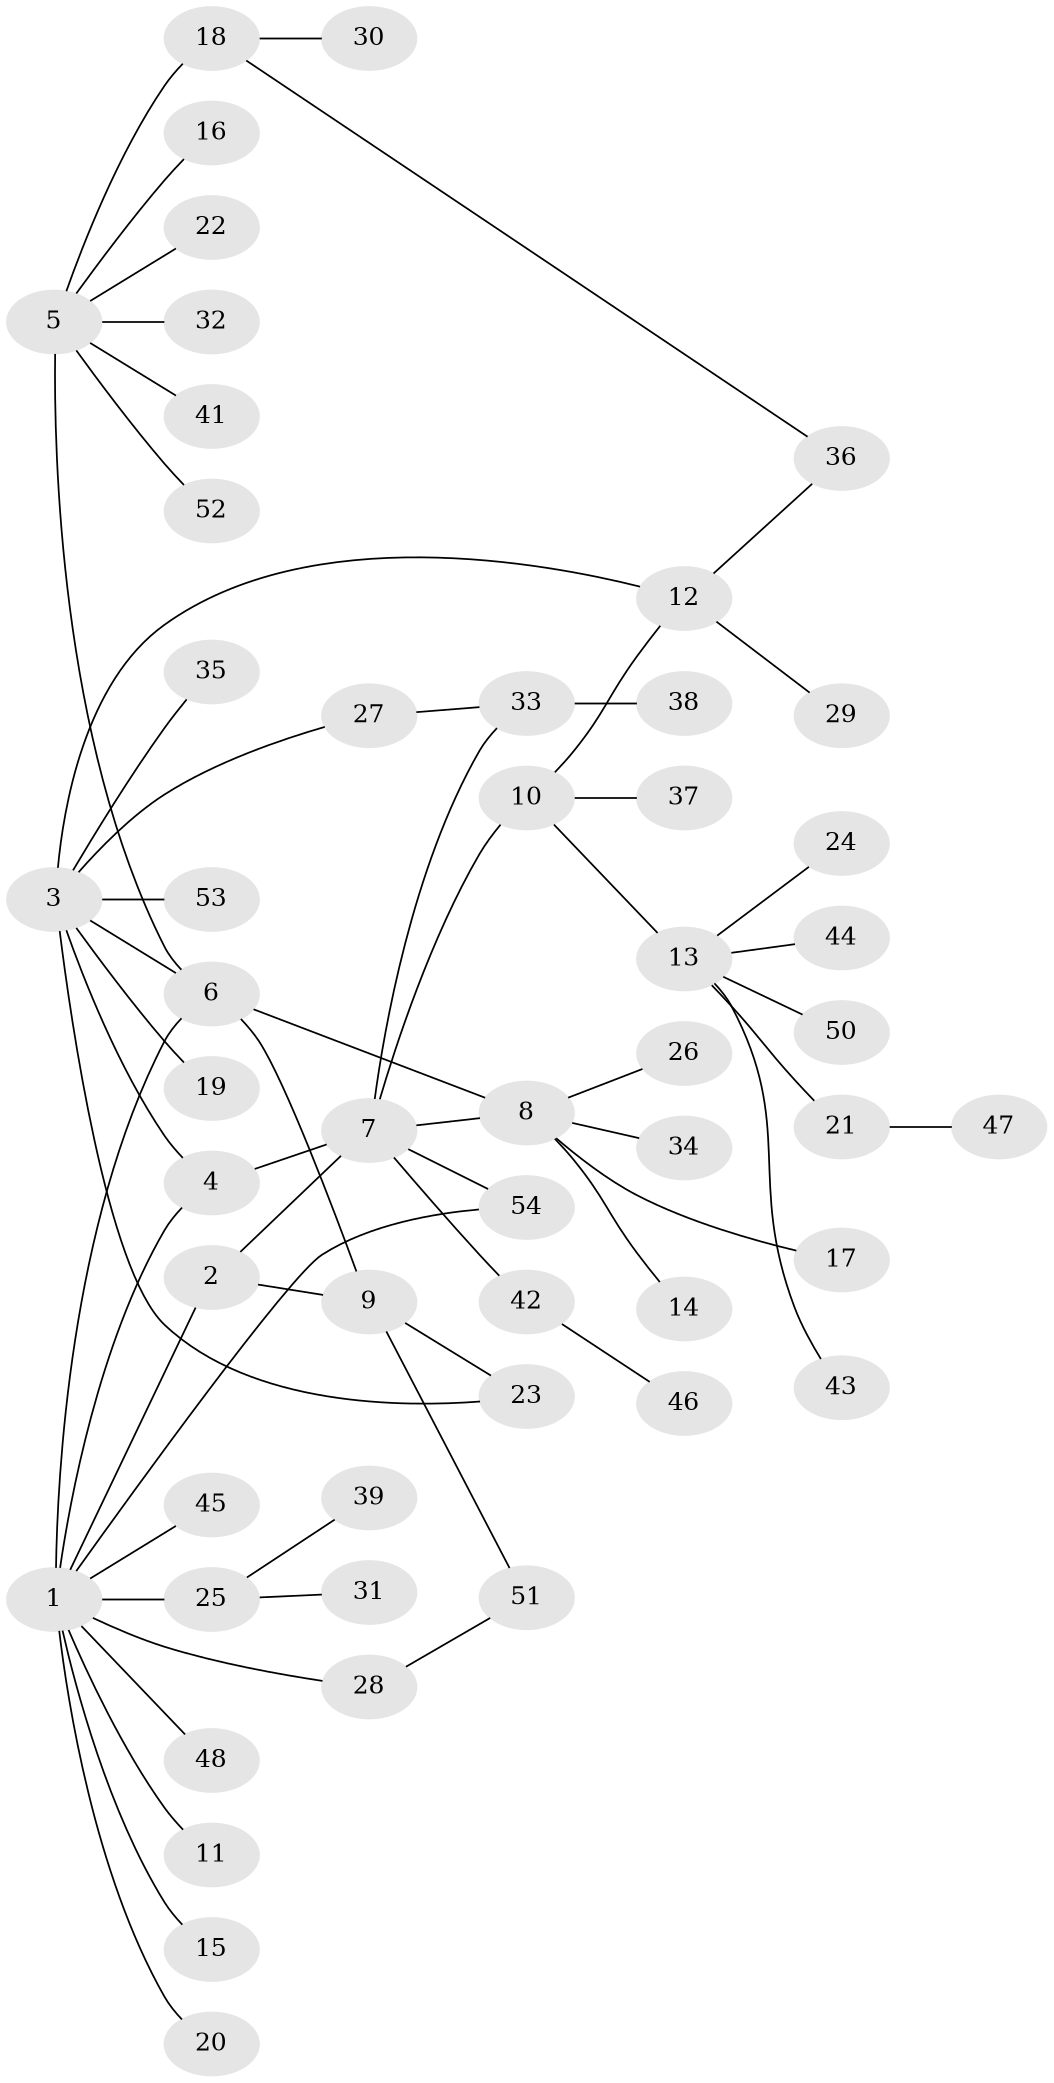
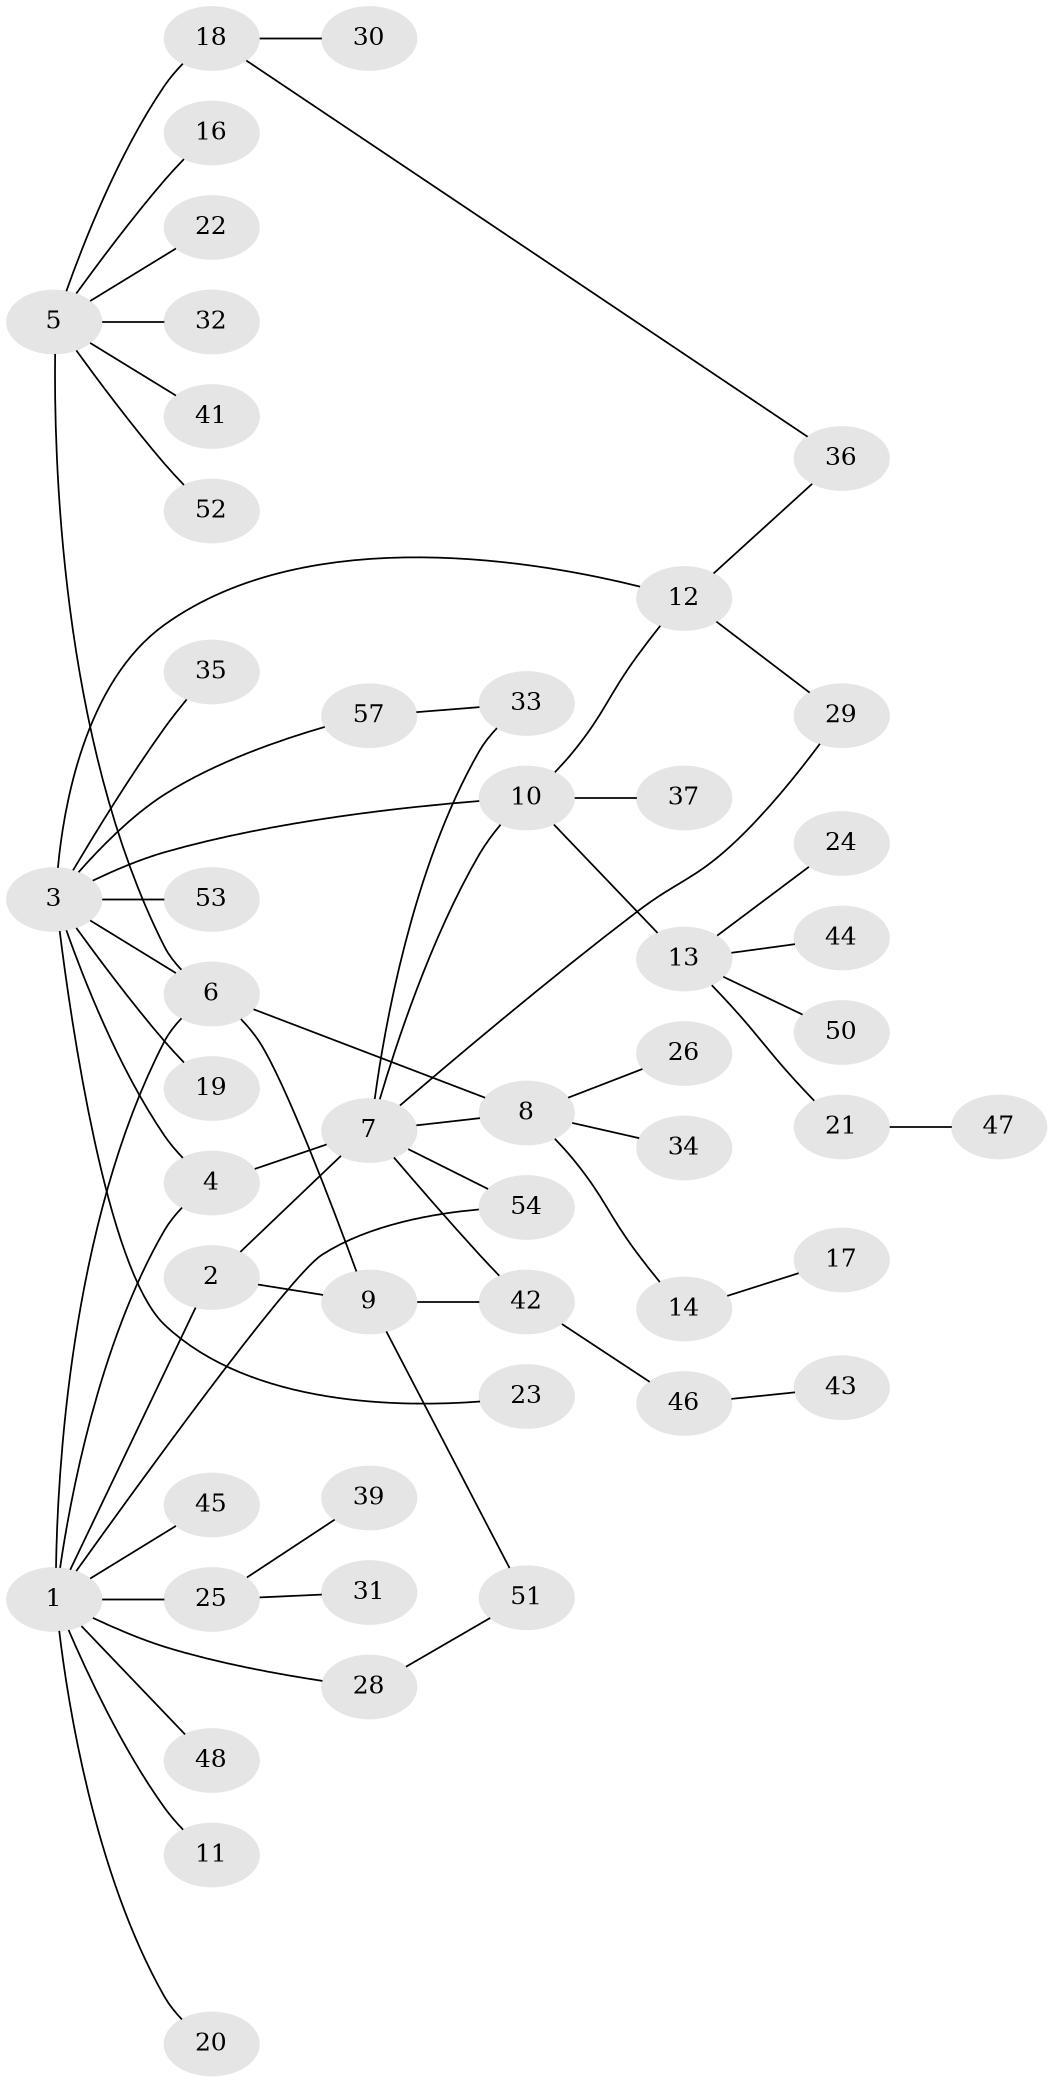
(684, 704) -> none
(369, 716) -> (369, 716)
none -> (283, 826)
none -> (615, 929)
(770, 1170) -> (763, 1396)
(669, 1210) -> (763, 1285)
(448, 1349) -> (448, 1302)
(212, 1950) -> none
